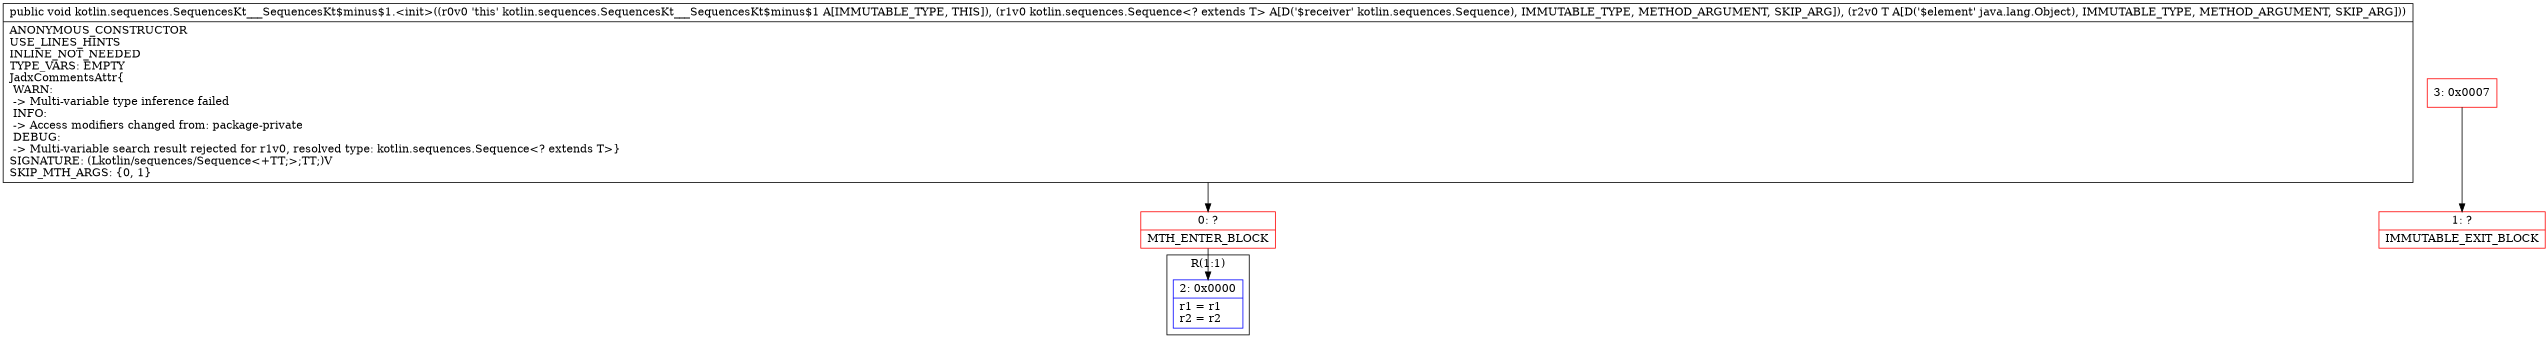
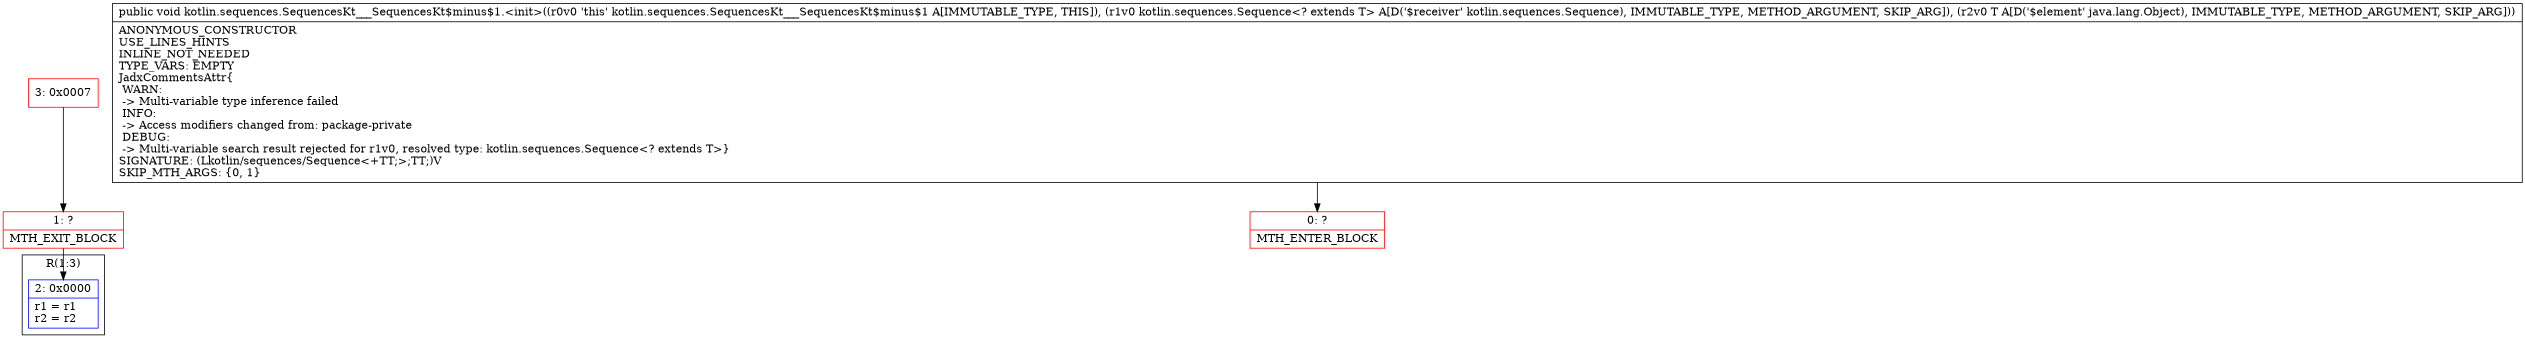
(2462, 239) -> (63, 239)
(1208, 260) -> (63, 260)
(1208, 264) -> (63, 264)
